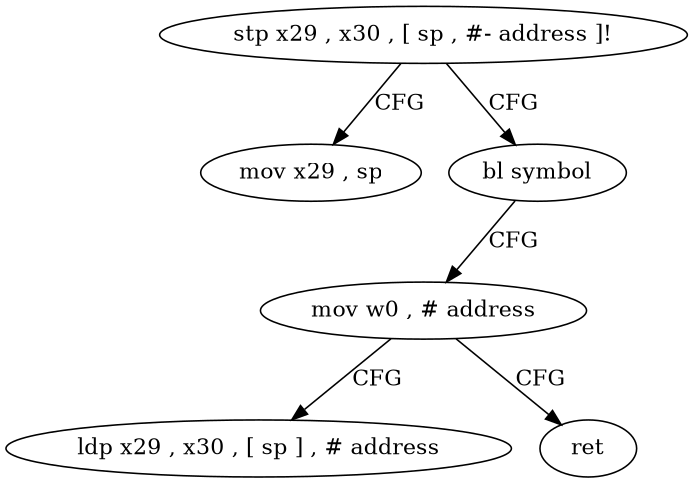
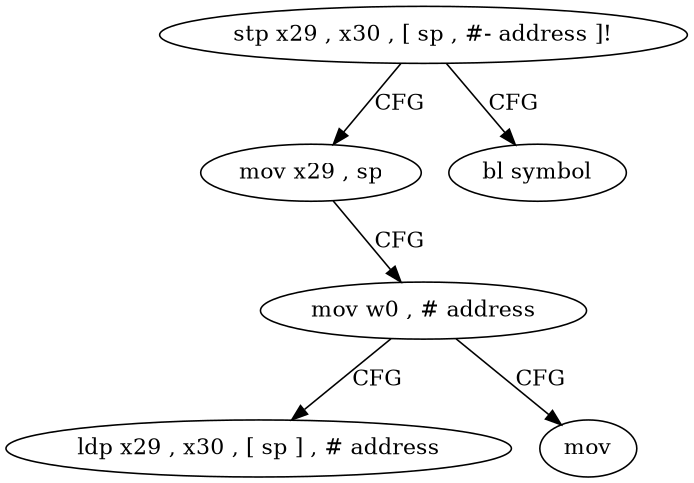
(486, 235) -> (362, 235)
(588, 448) -> (588, 448)
